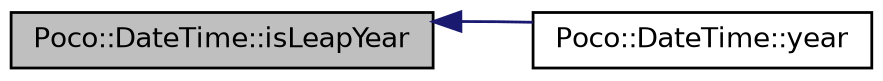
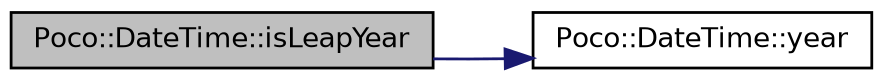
(497, 22) -> (469, 59)
